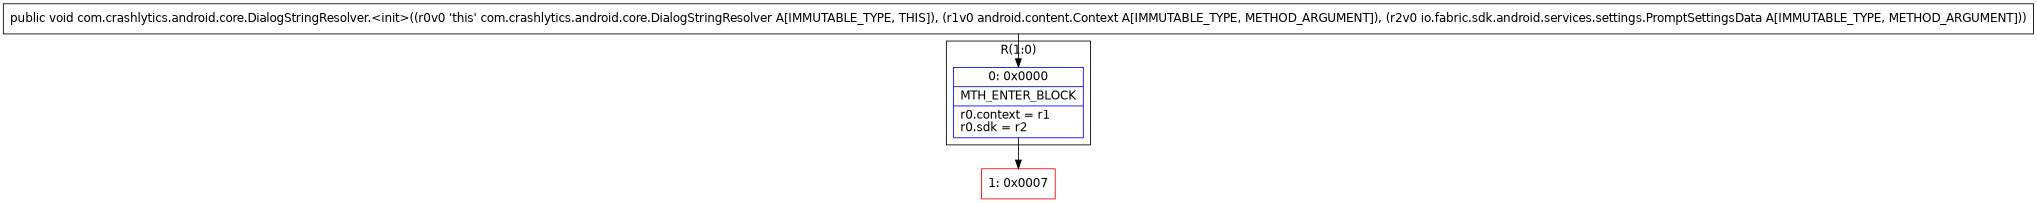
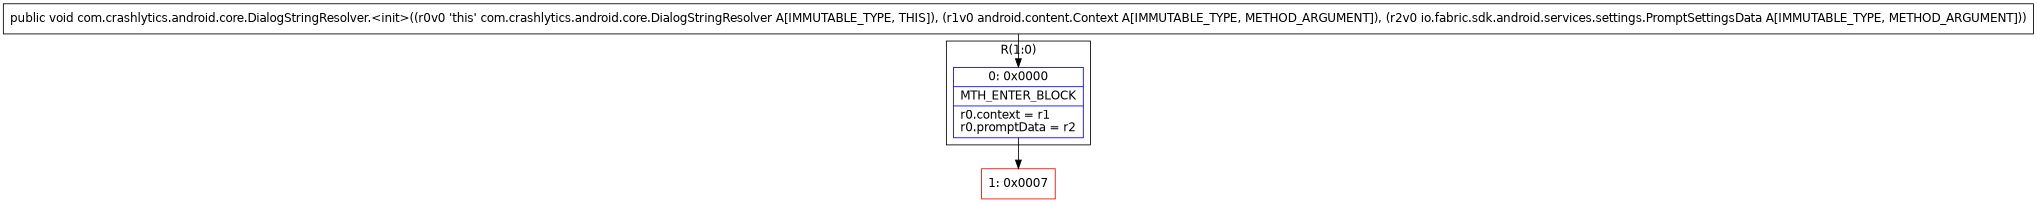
(994, 128) -> (1018, 128)
